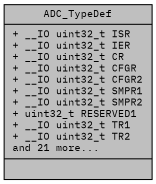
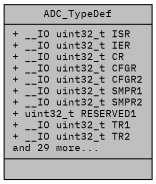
(56, 148) -> (56, 148)
